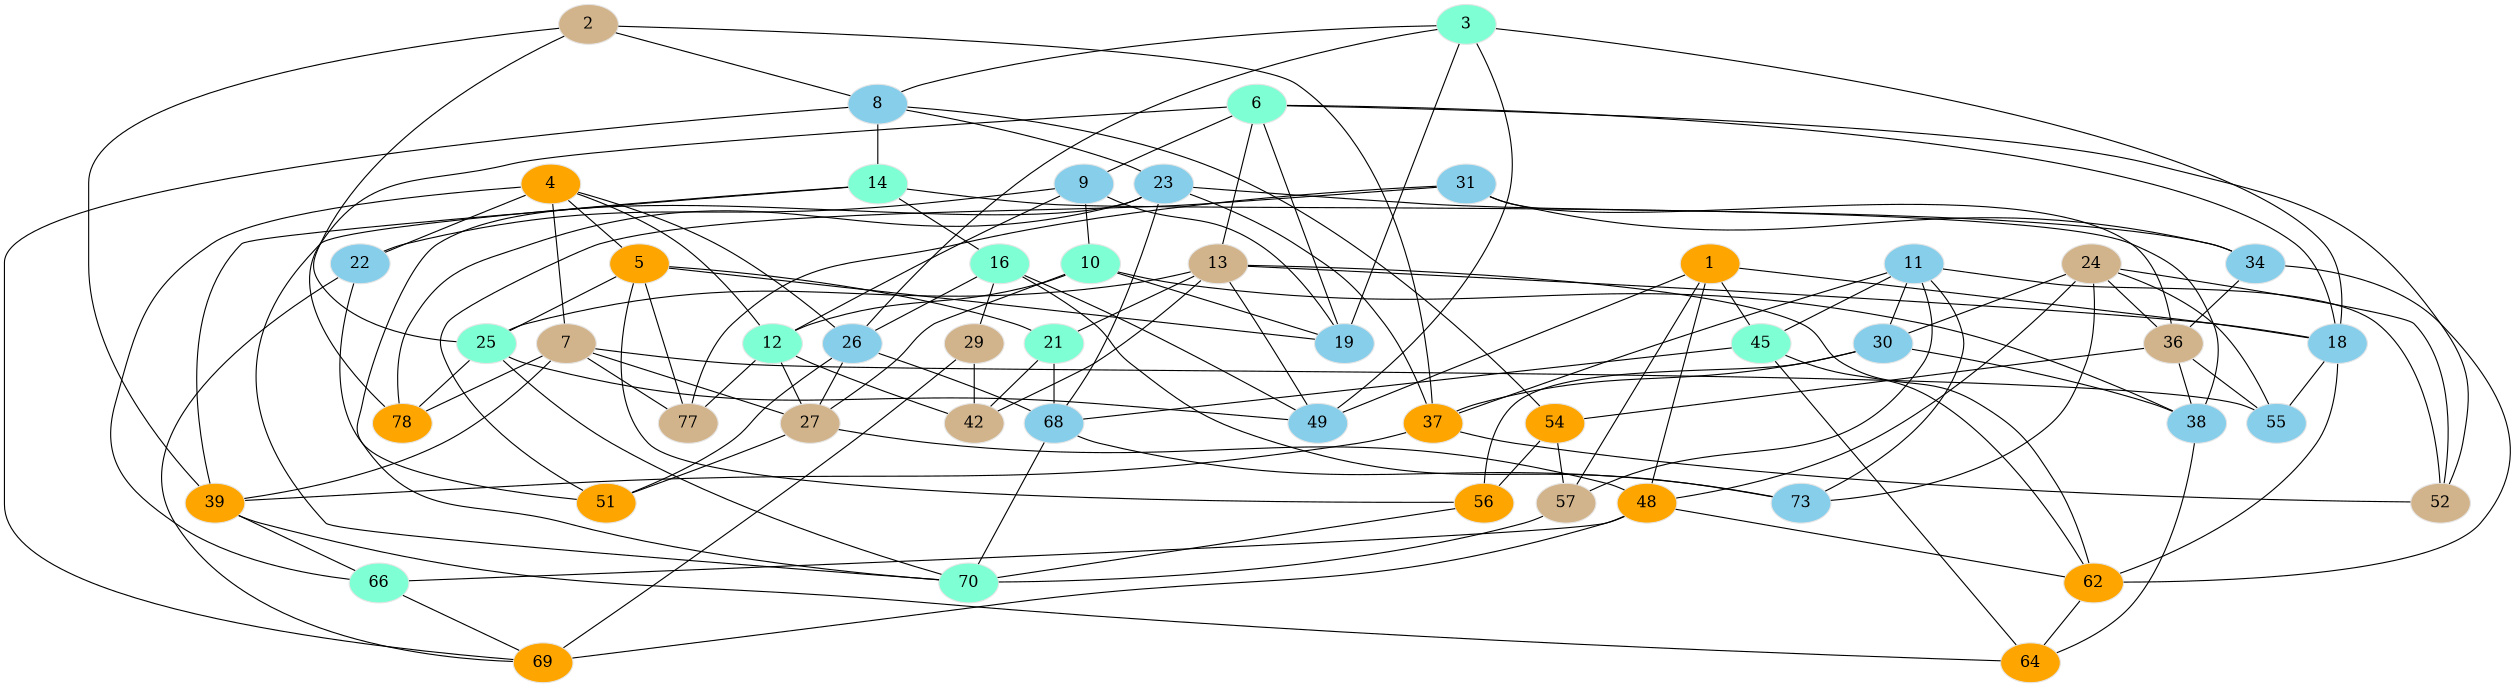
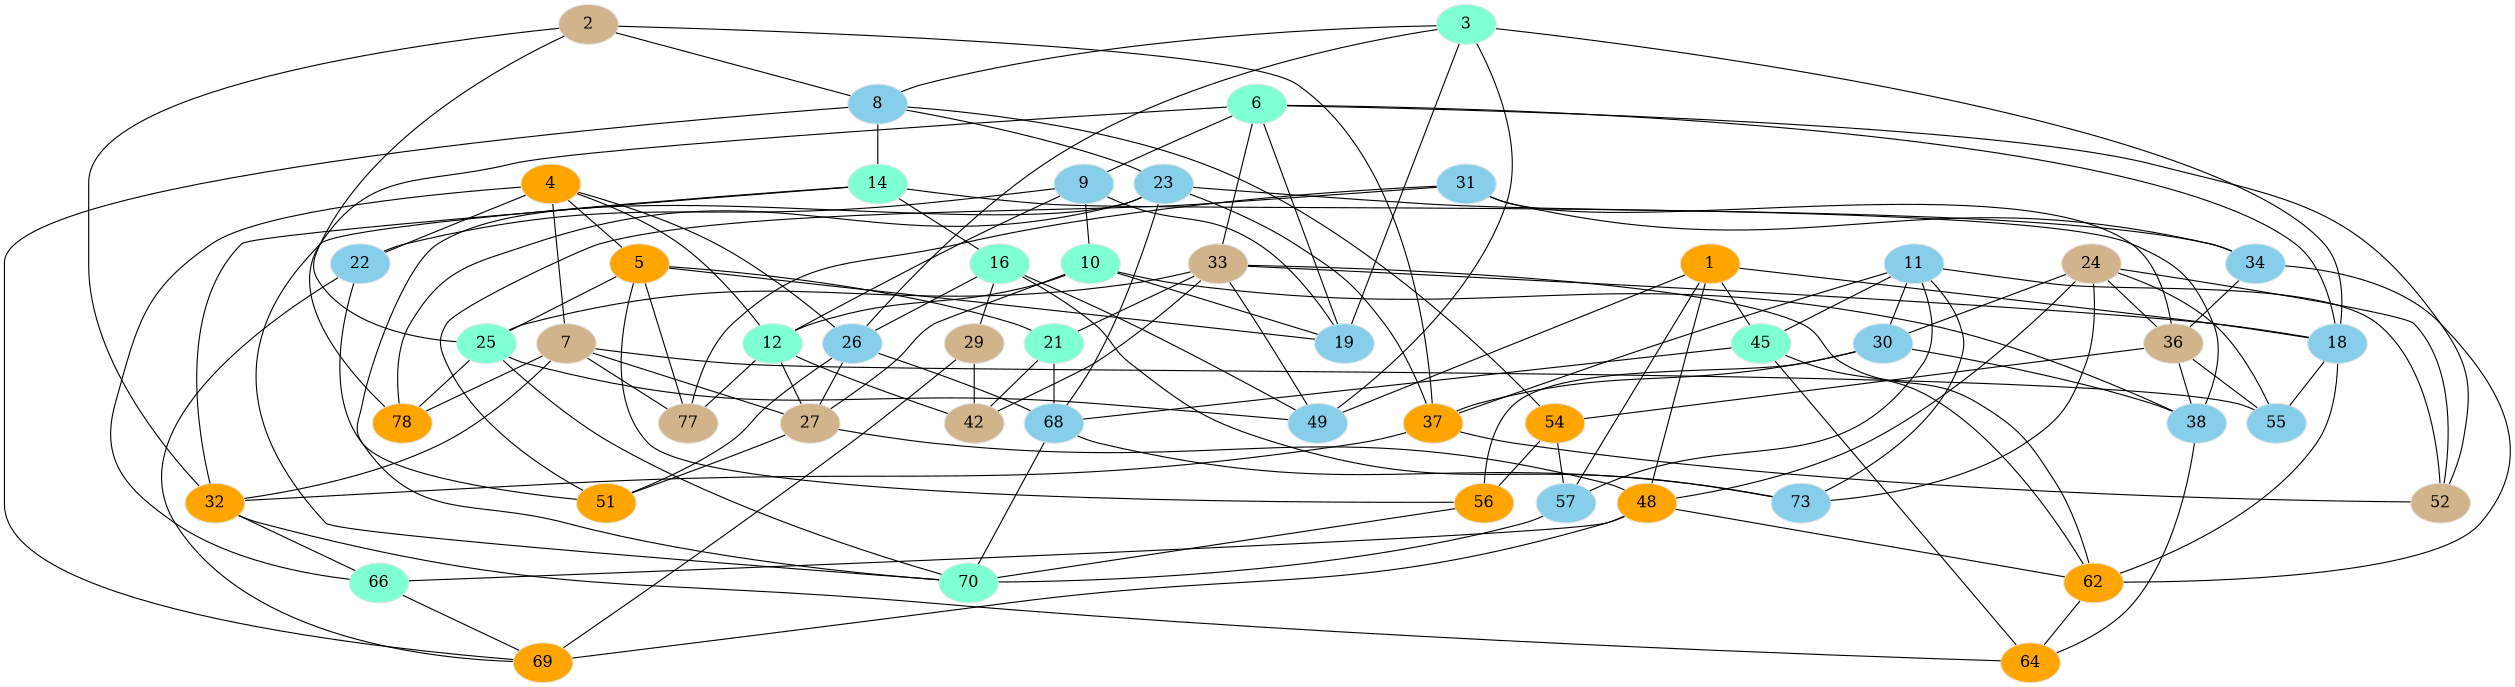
(1218, 264) -> (1218, 264)
(215, 503) -> (215, 503)
(1566, 503) -> (1566, 503)
